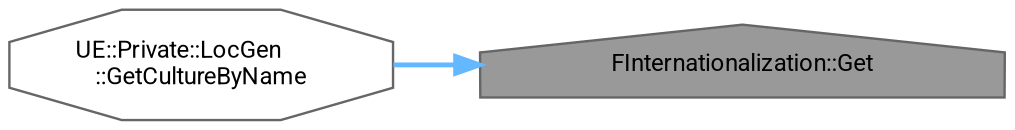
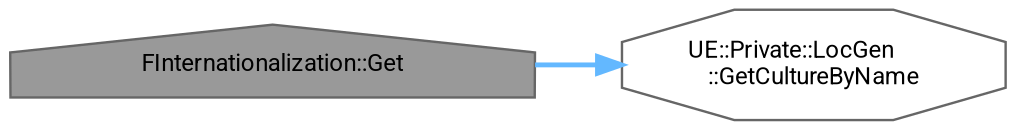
(424, 65) -> (566, 65)
